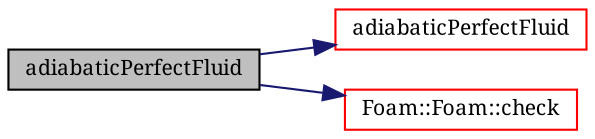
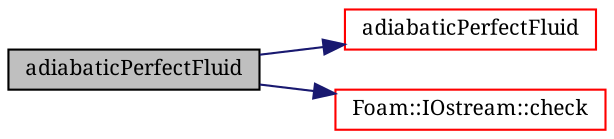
(461, 110) -> (470, 110)
